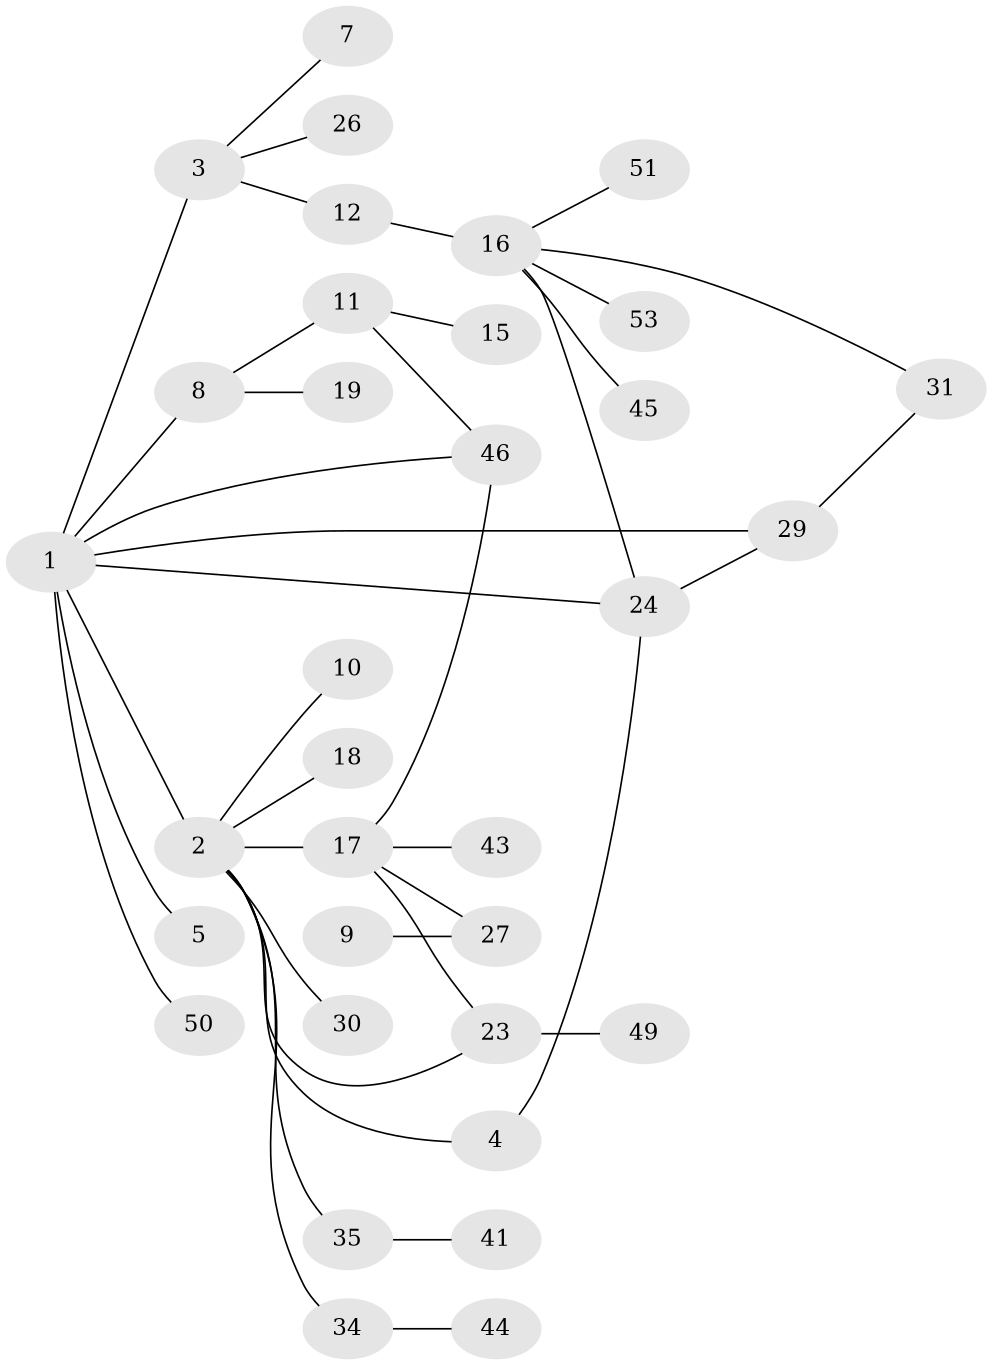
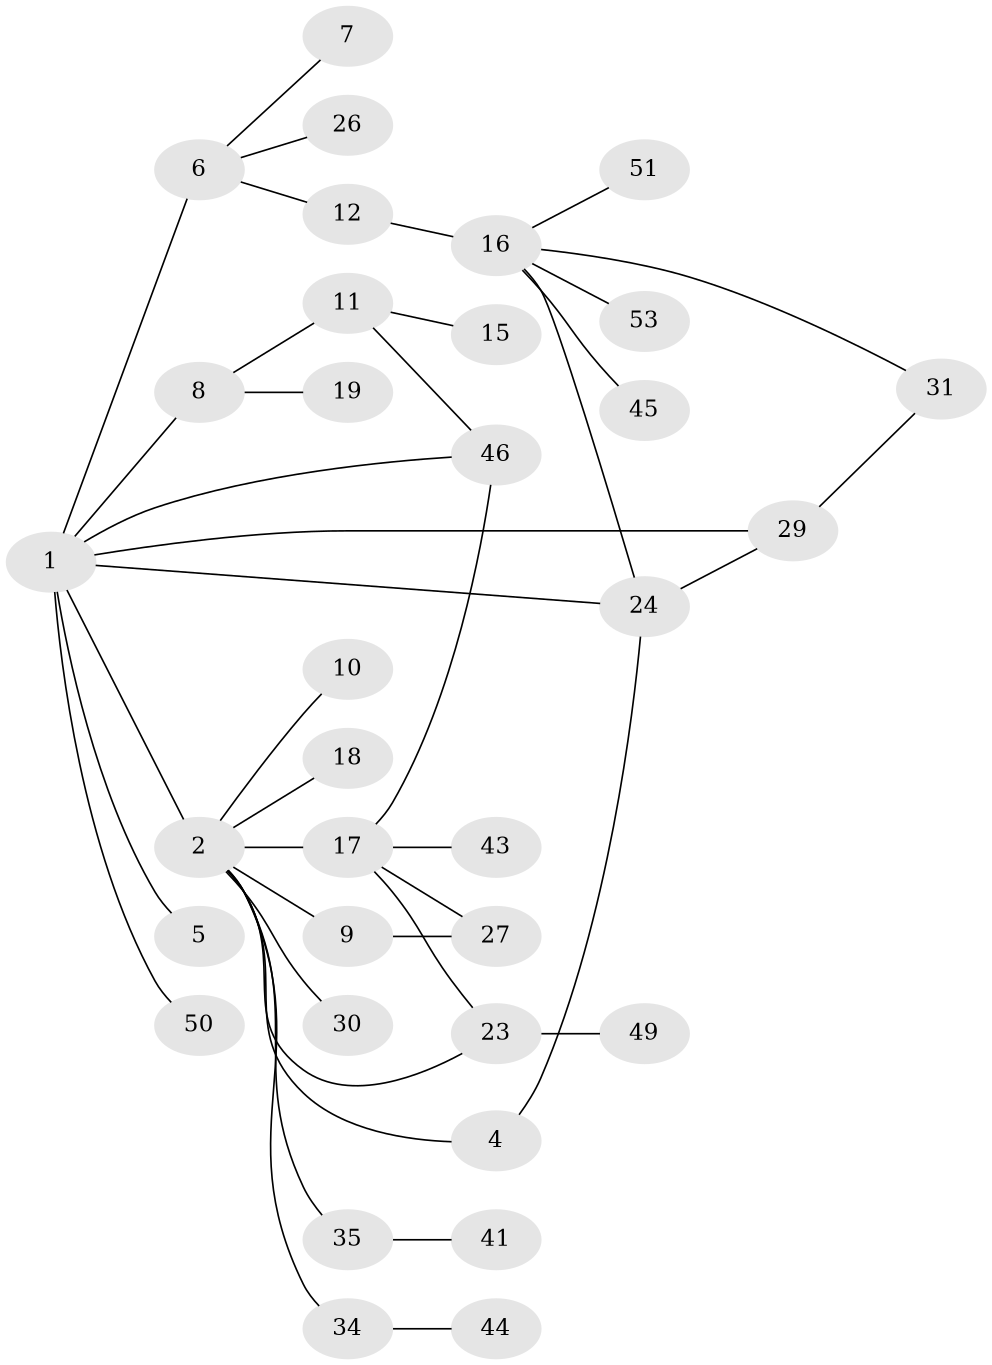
(199, 170) -> (199, 170)
none -> (274, 892)
